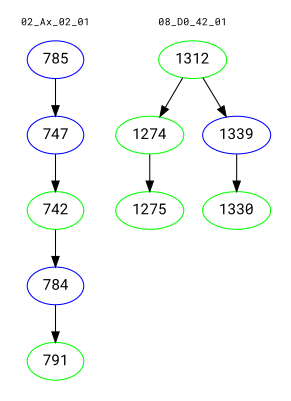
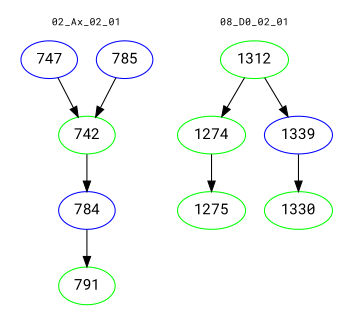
(193, 23) -> (255, 23)
(56, 92) -> (108, 93)
